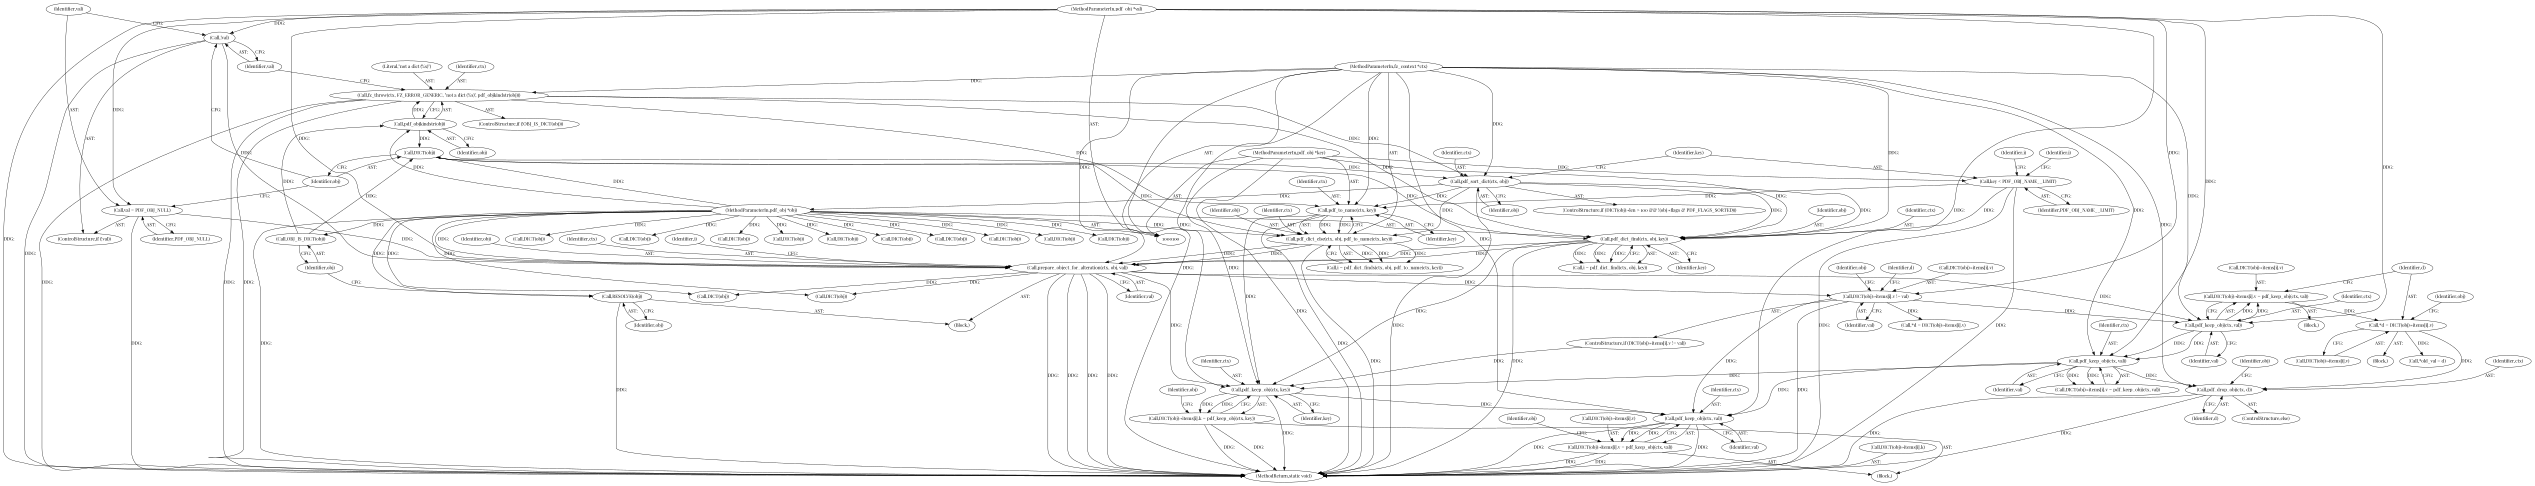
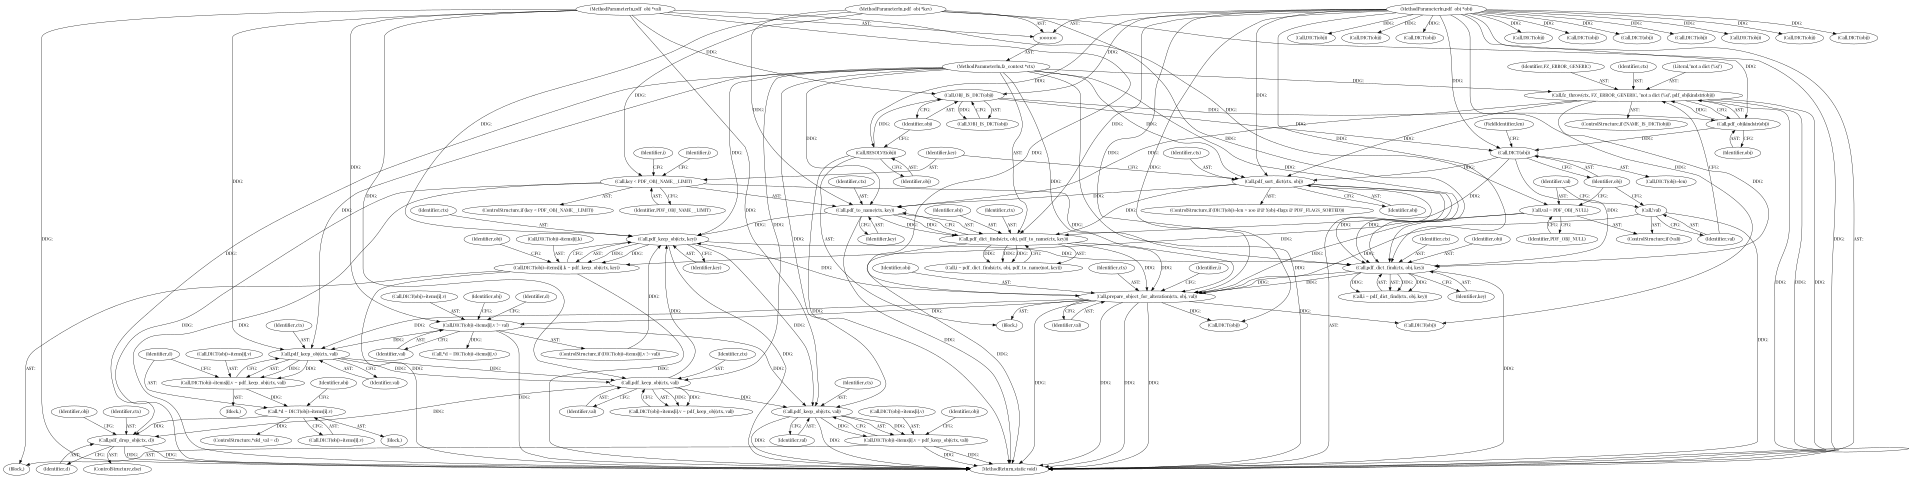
(644, 11) -> (769, 71)
none -> (1556, 67)
none -> (893, 110)
(521, 124) -> (1626, 124)
none -> (983, 124)
none -> (1504, 124)
(1223, 146) -> (1024, 51)
(1355, 182) -> (759, 110)
none -> (1666, 182)
(1711, 196) -> (778, 196)
(1113, 201) -> (1256, 37)
none -> (538, 211)
(152, 225) -> (1554, 225)
(1392, 225) -> (1342, 139)
(1339, 239) -> (1014, 239)
(1635, 254) -> (1383, 282)
(1385, 268) -> (1004, 268)
(1433, 305) -> (1043, 251)
(1399, 326) -> (1335, 326)
(267, 343) -> (1859, 239)
(2427, 361) -> (246, 441)
(224, 465) -> (1055, 247)
(1608, 474) -> (554, 253)
